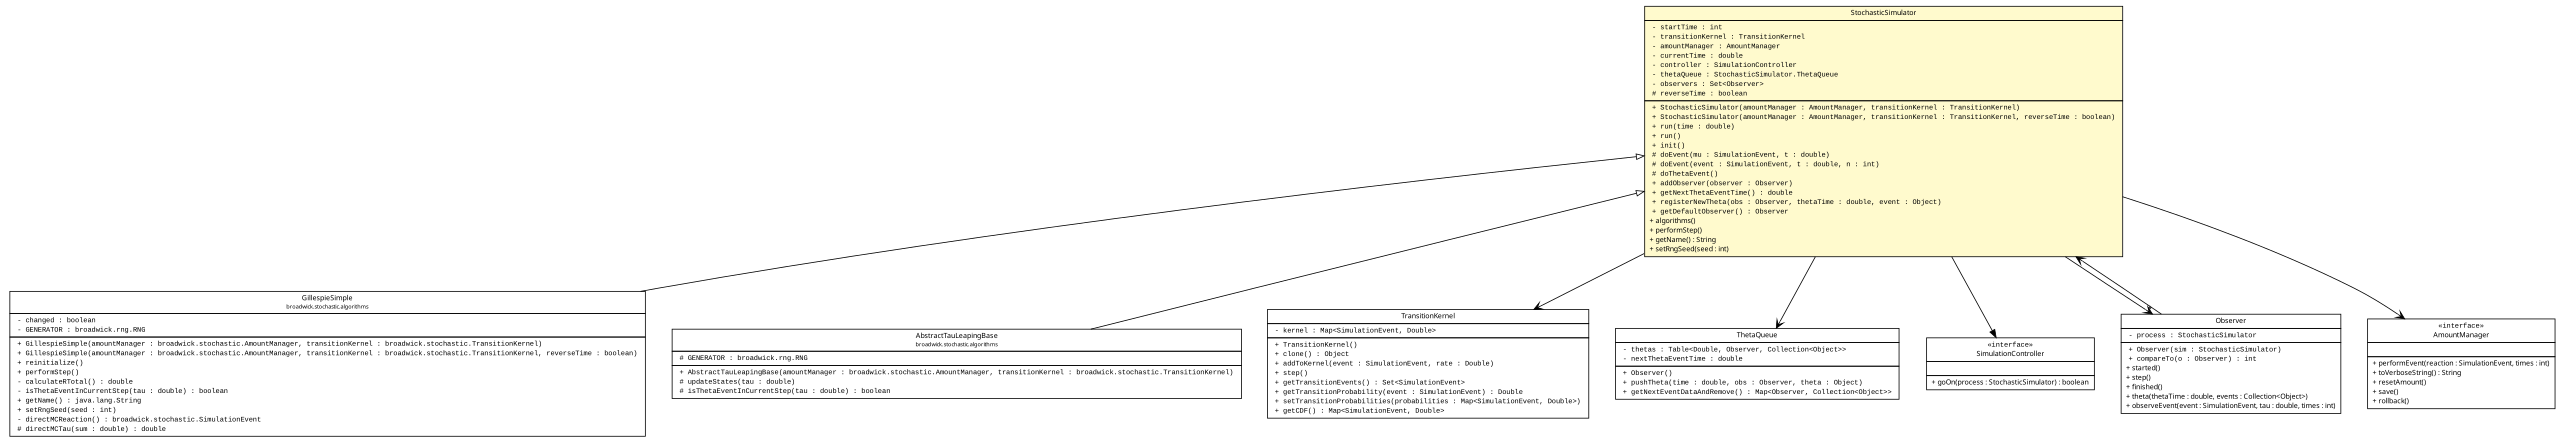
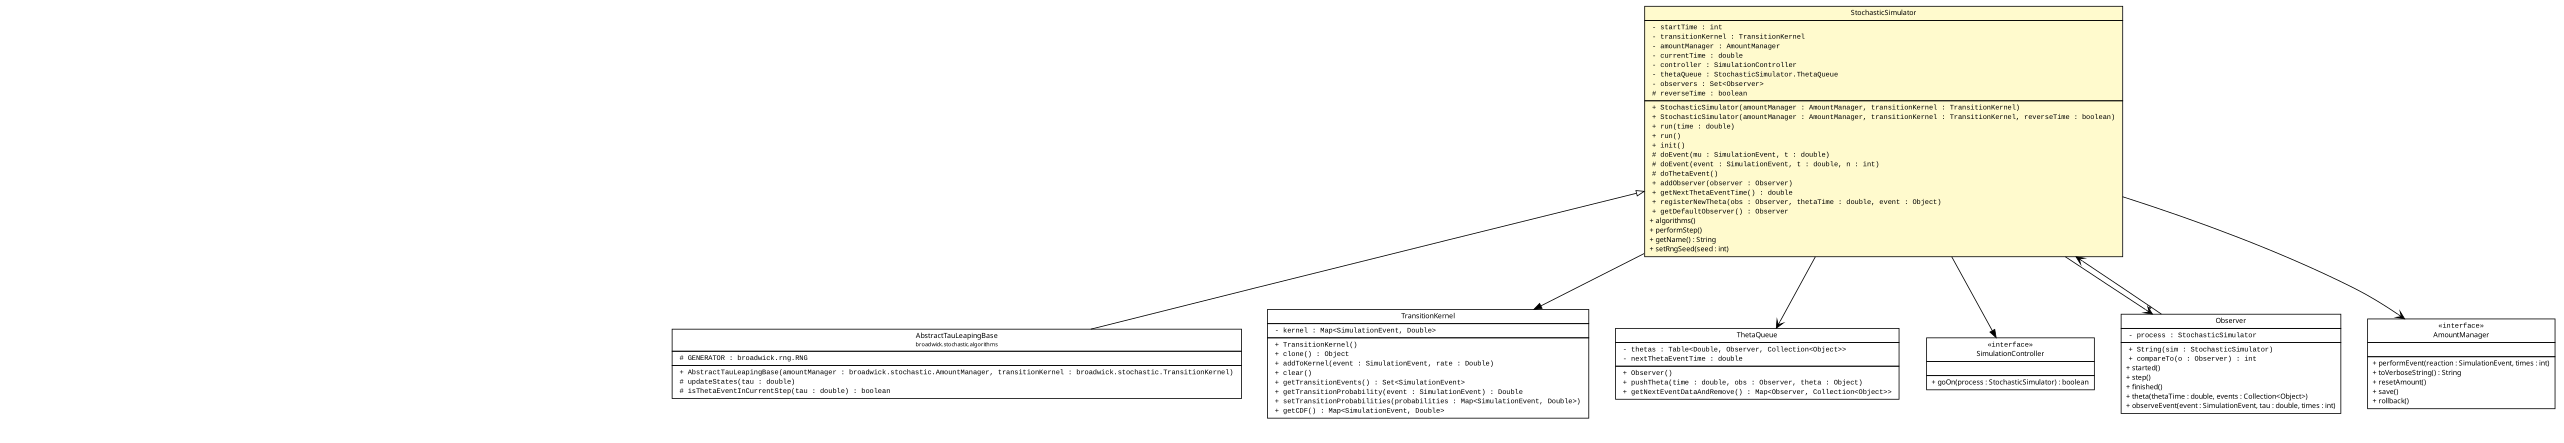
(1592, 280) -> (1592, 280)
(2205, 349) -> (2201, 349)
(327, 364) -> none
(1292, 373) -> (1293, 373)
